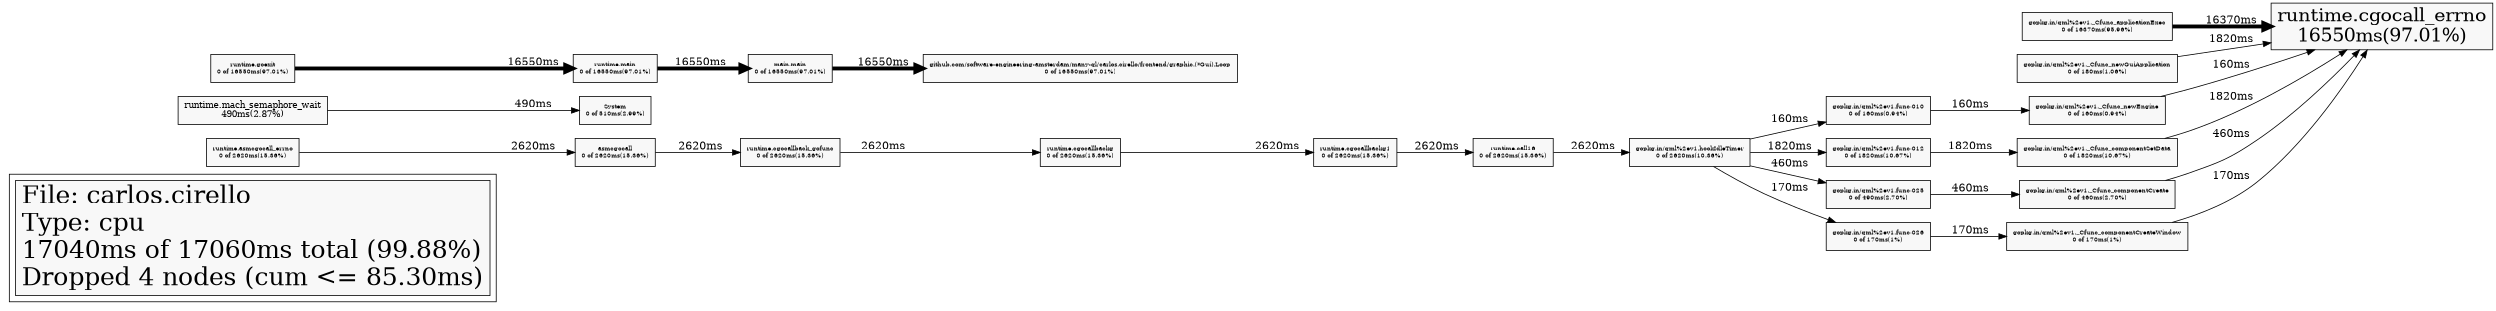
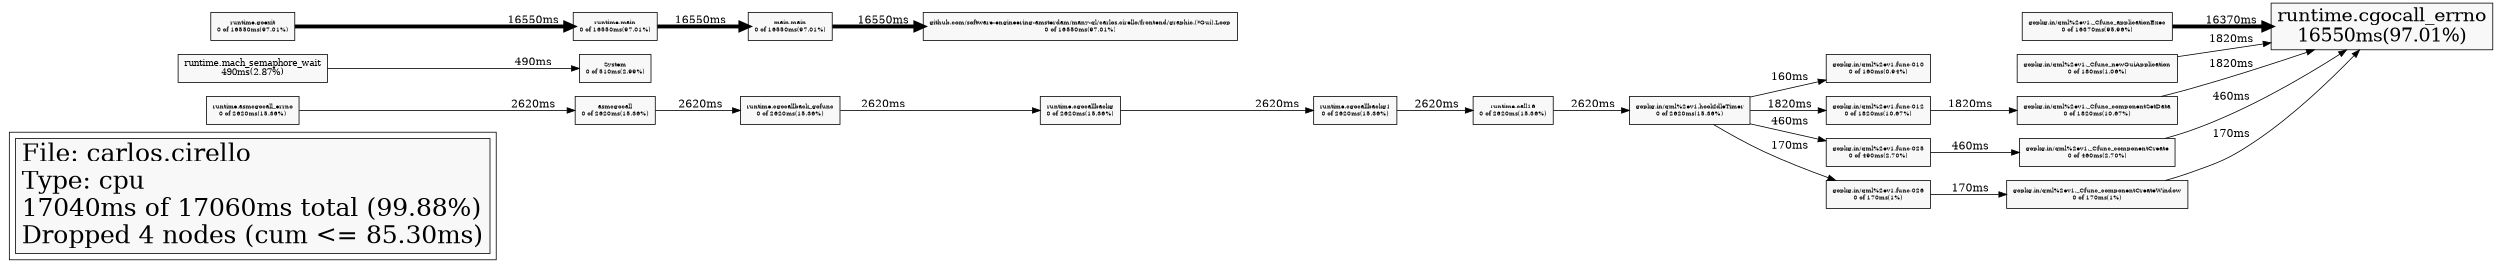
(2097, 110) -> none
(1690, 152) -> (1690, 110)
